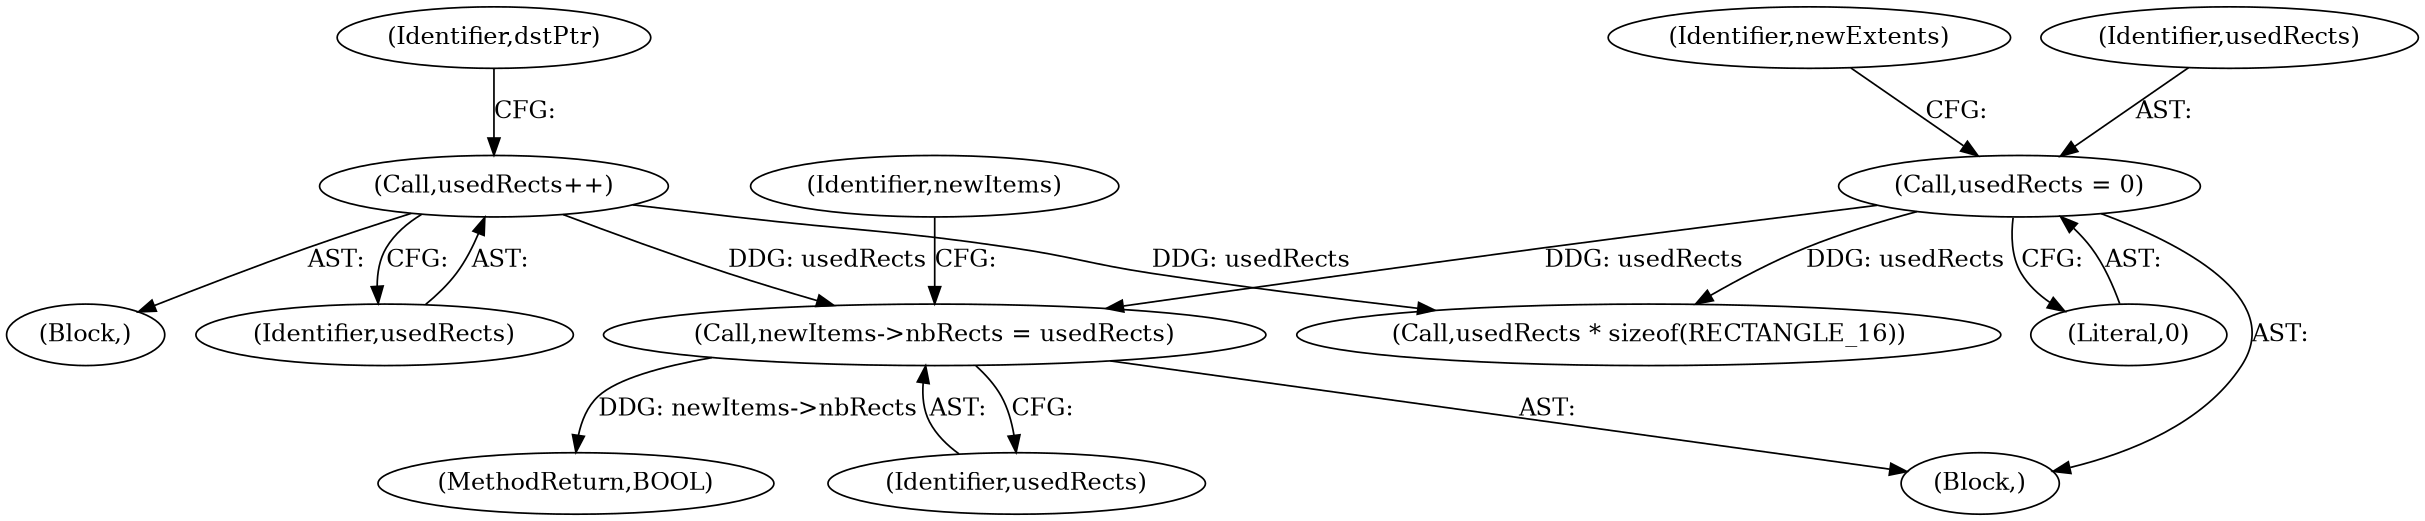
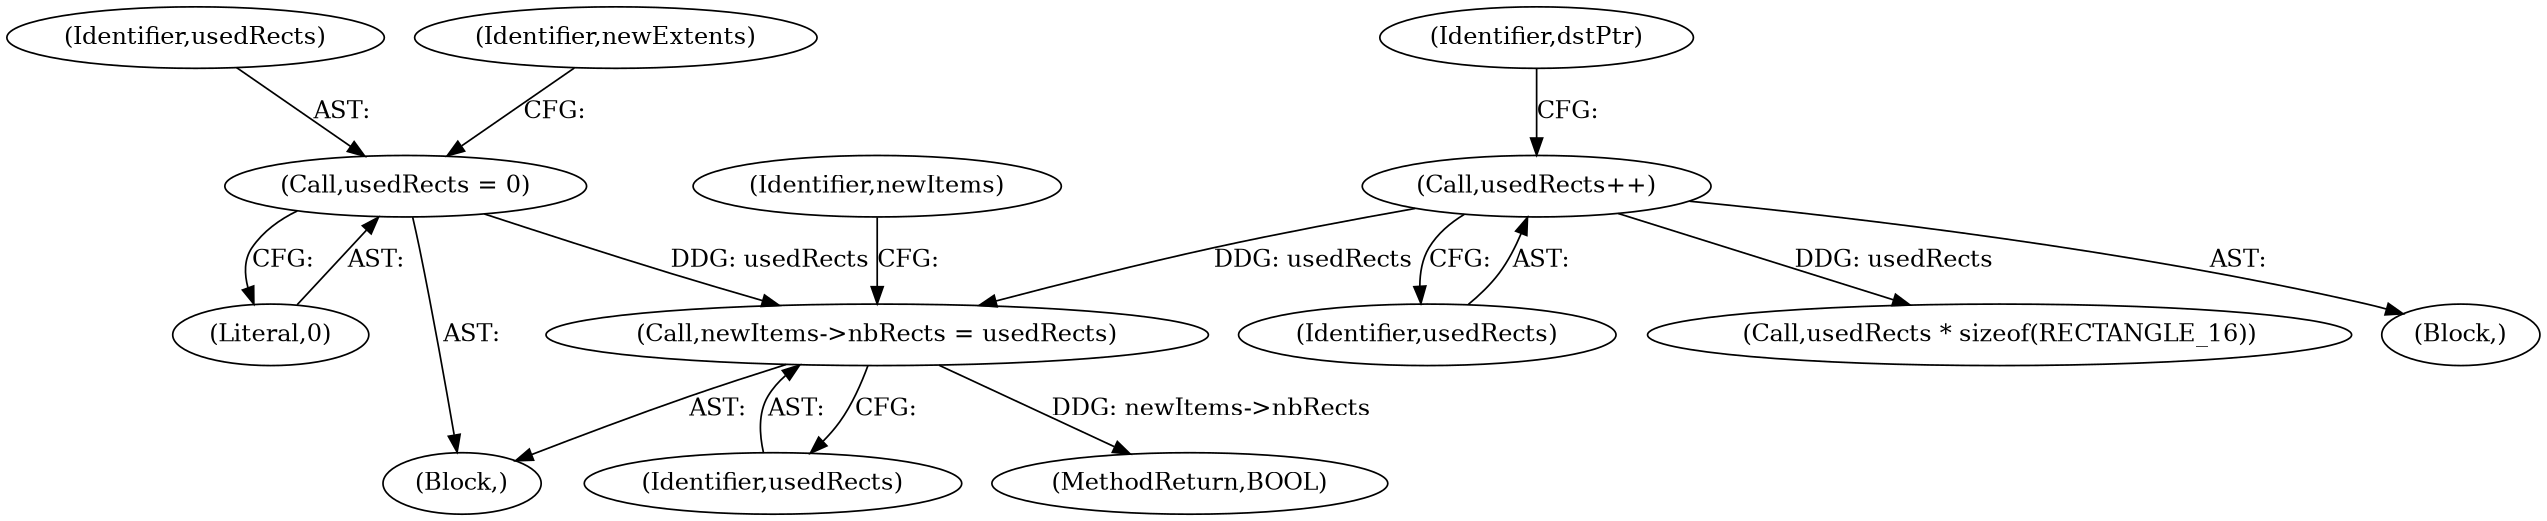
(1811, 246) -> none
